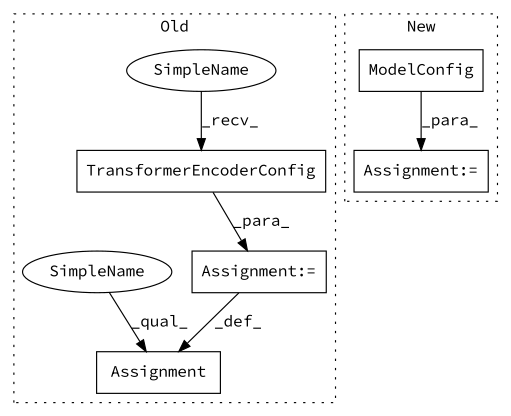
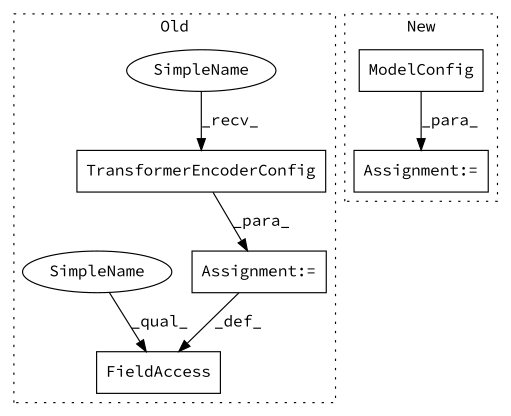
(159, 373) -> (159, 373)
